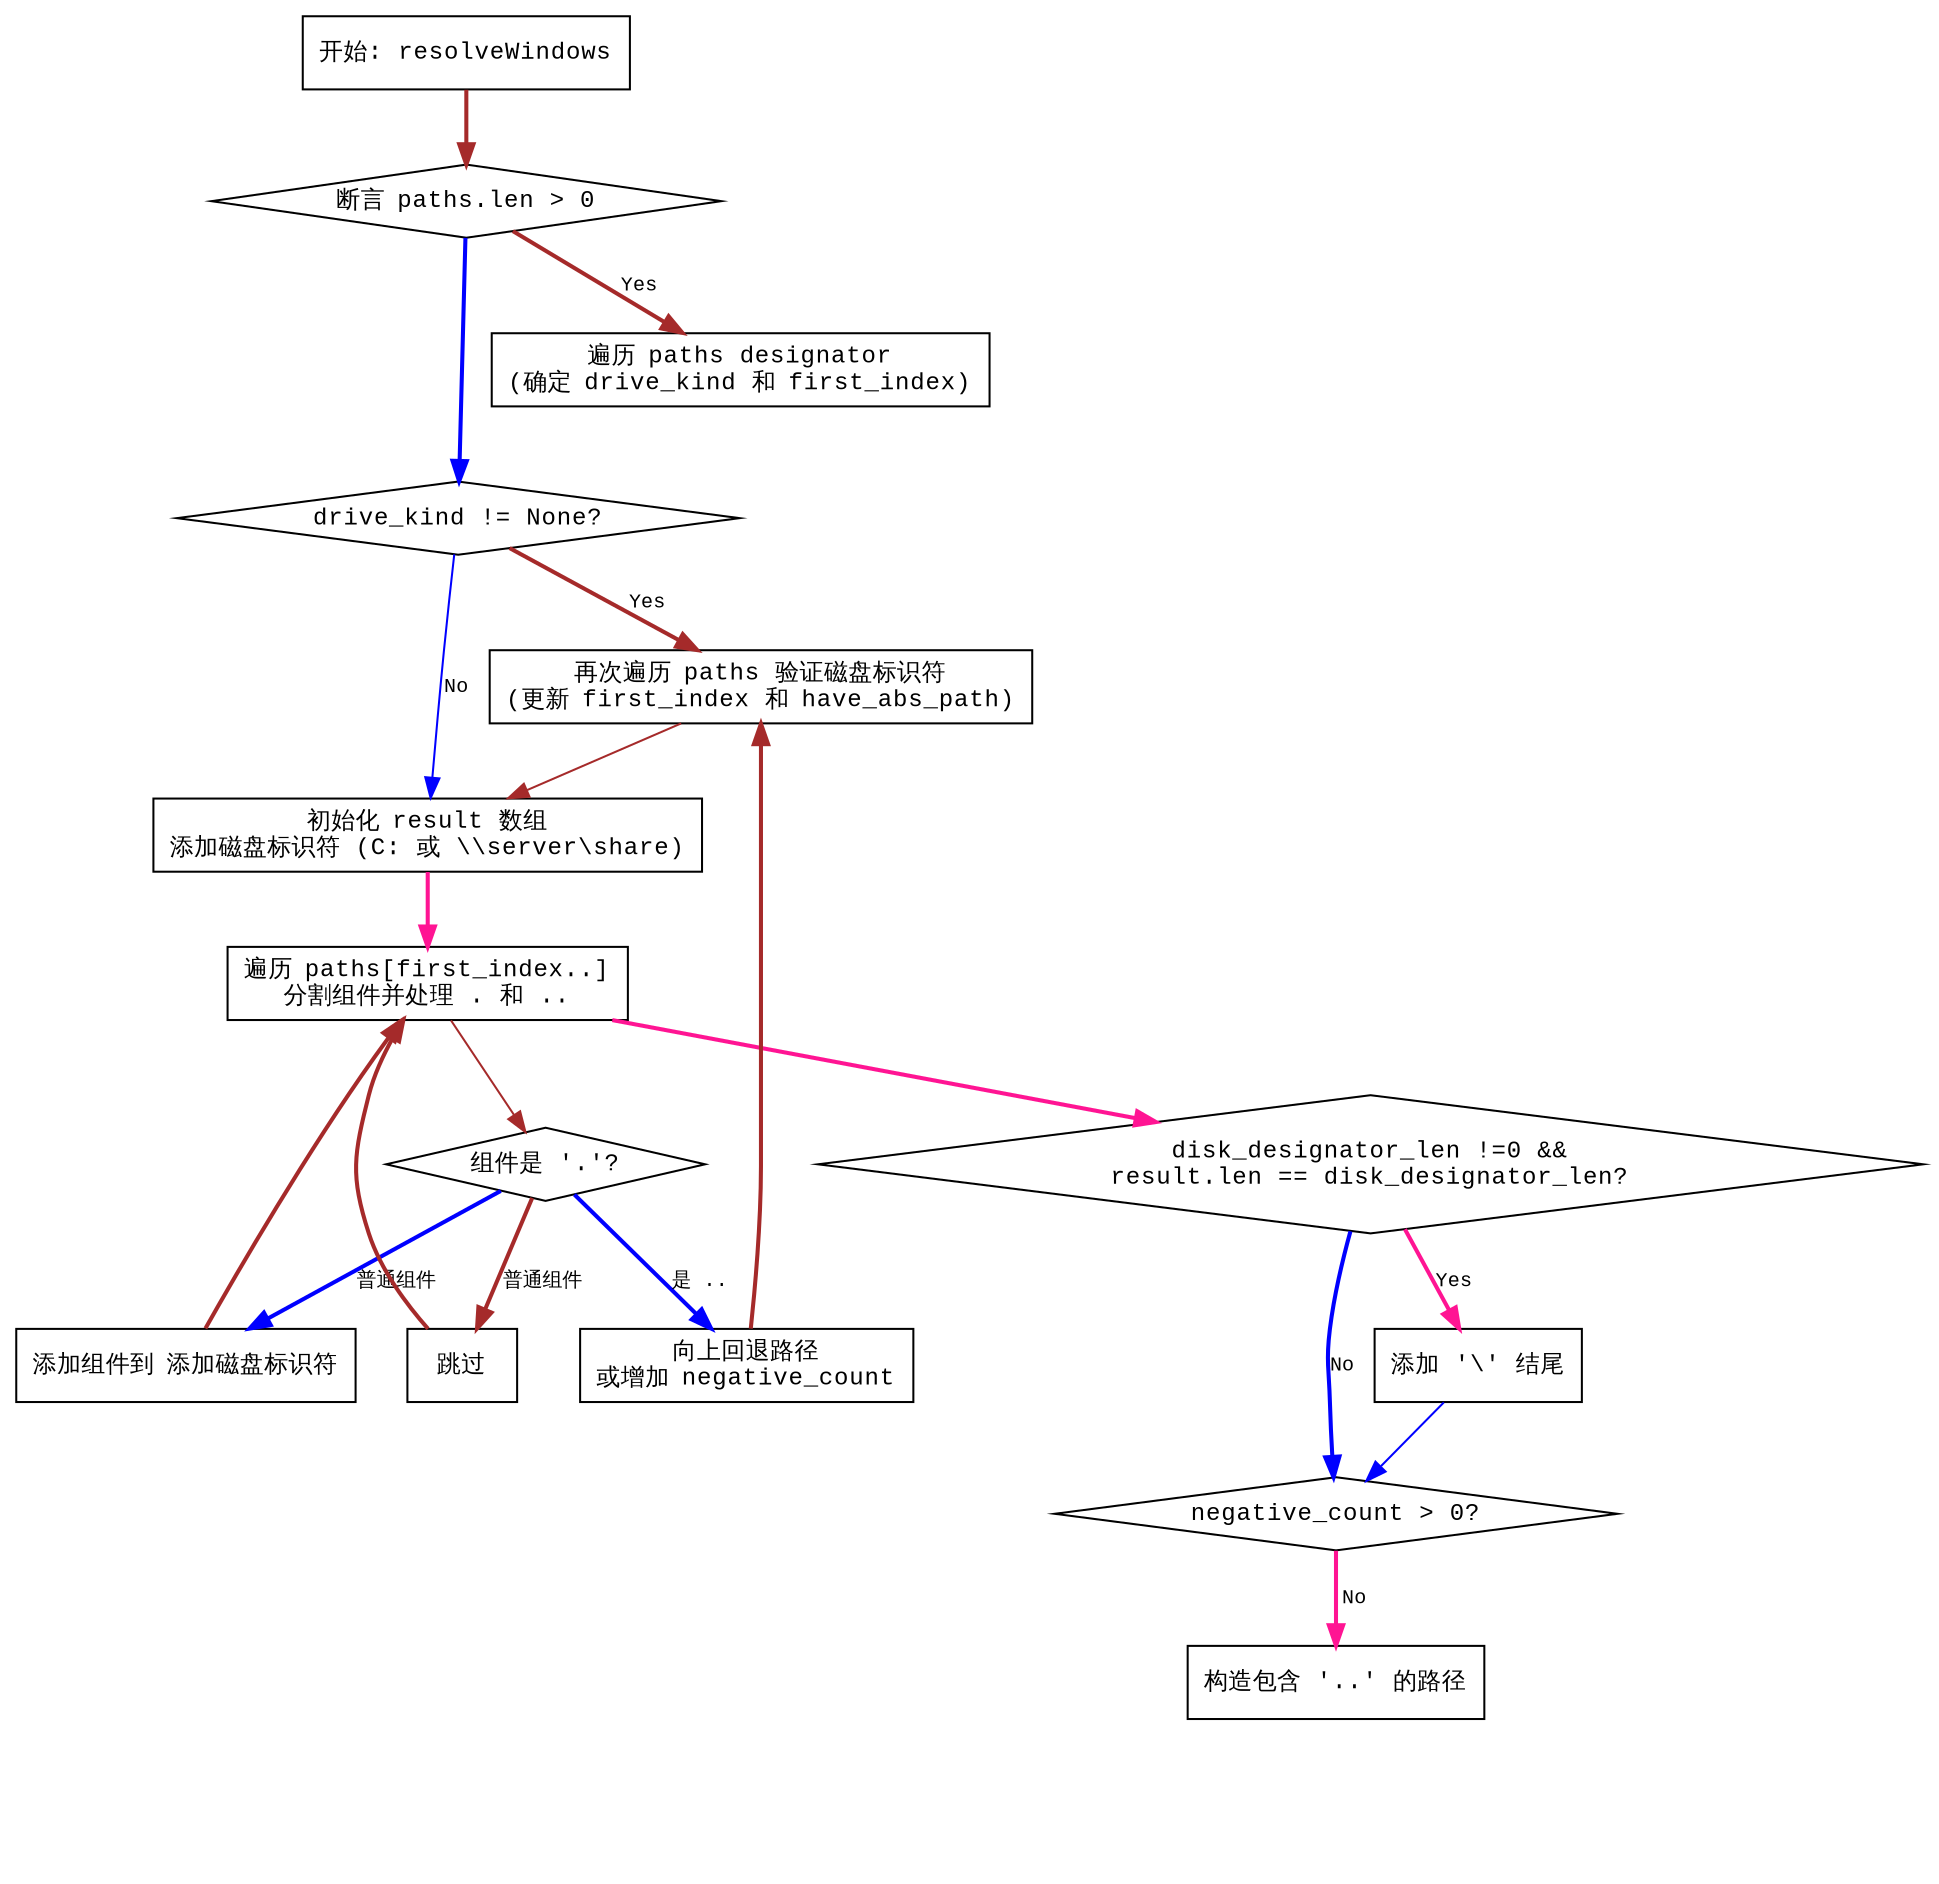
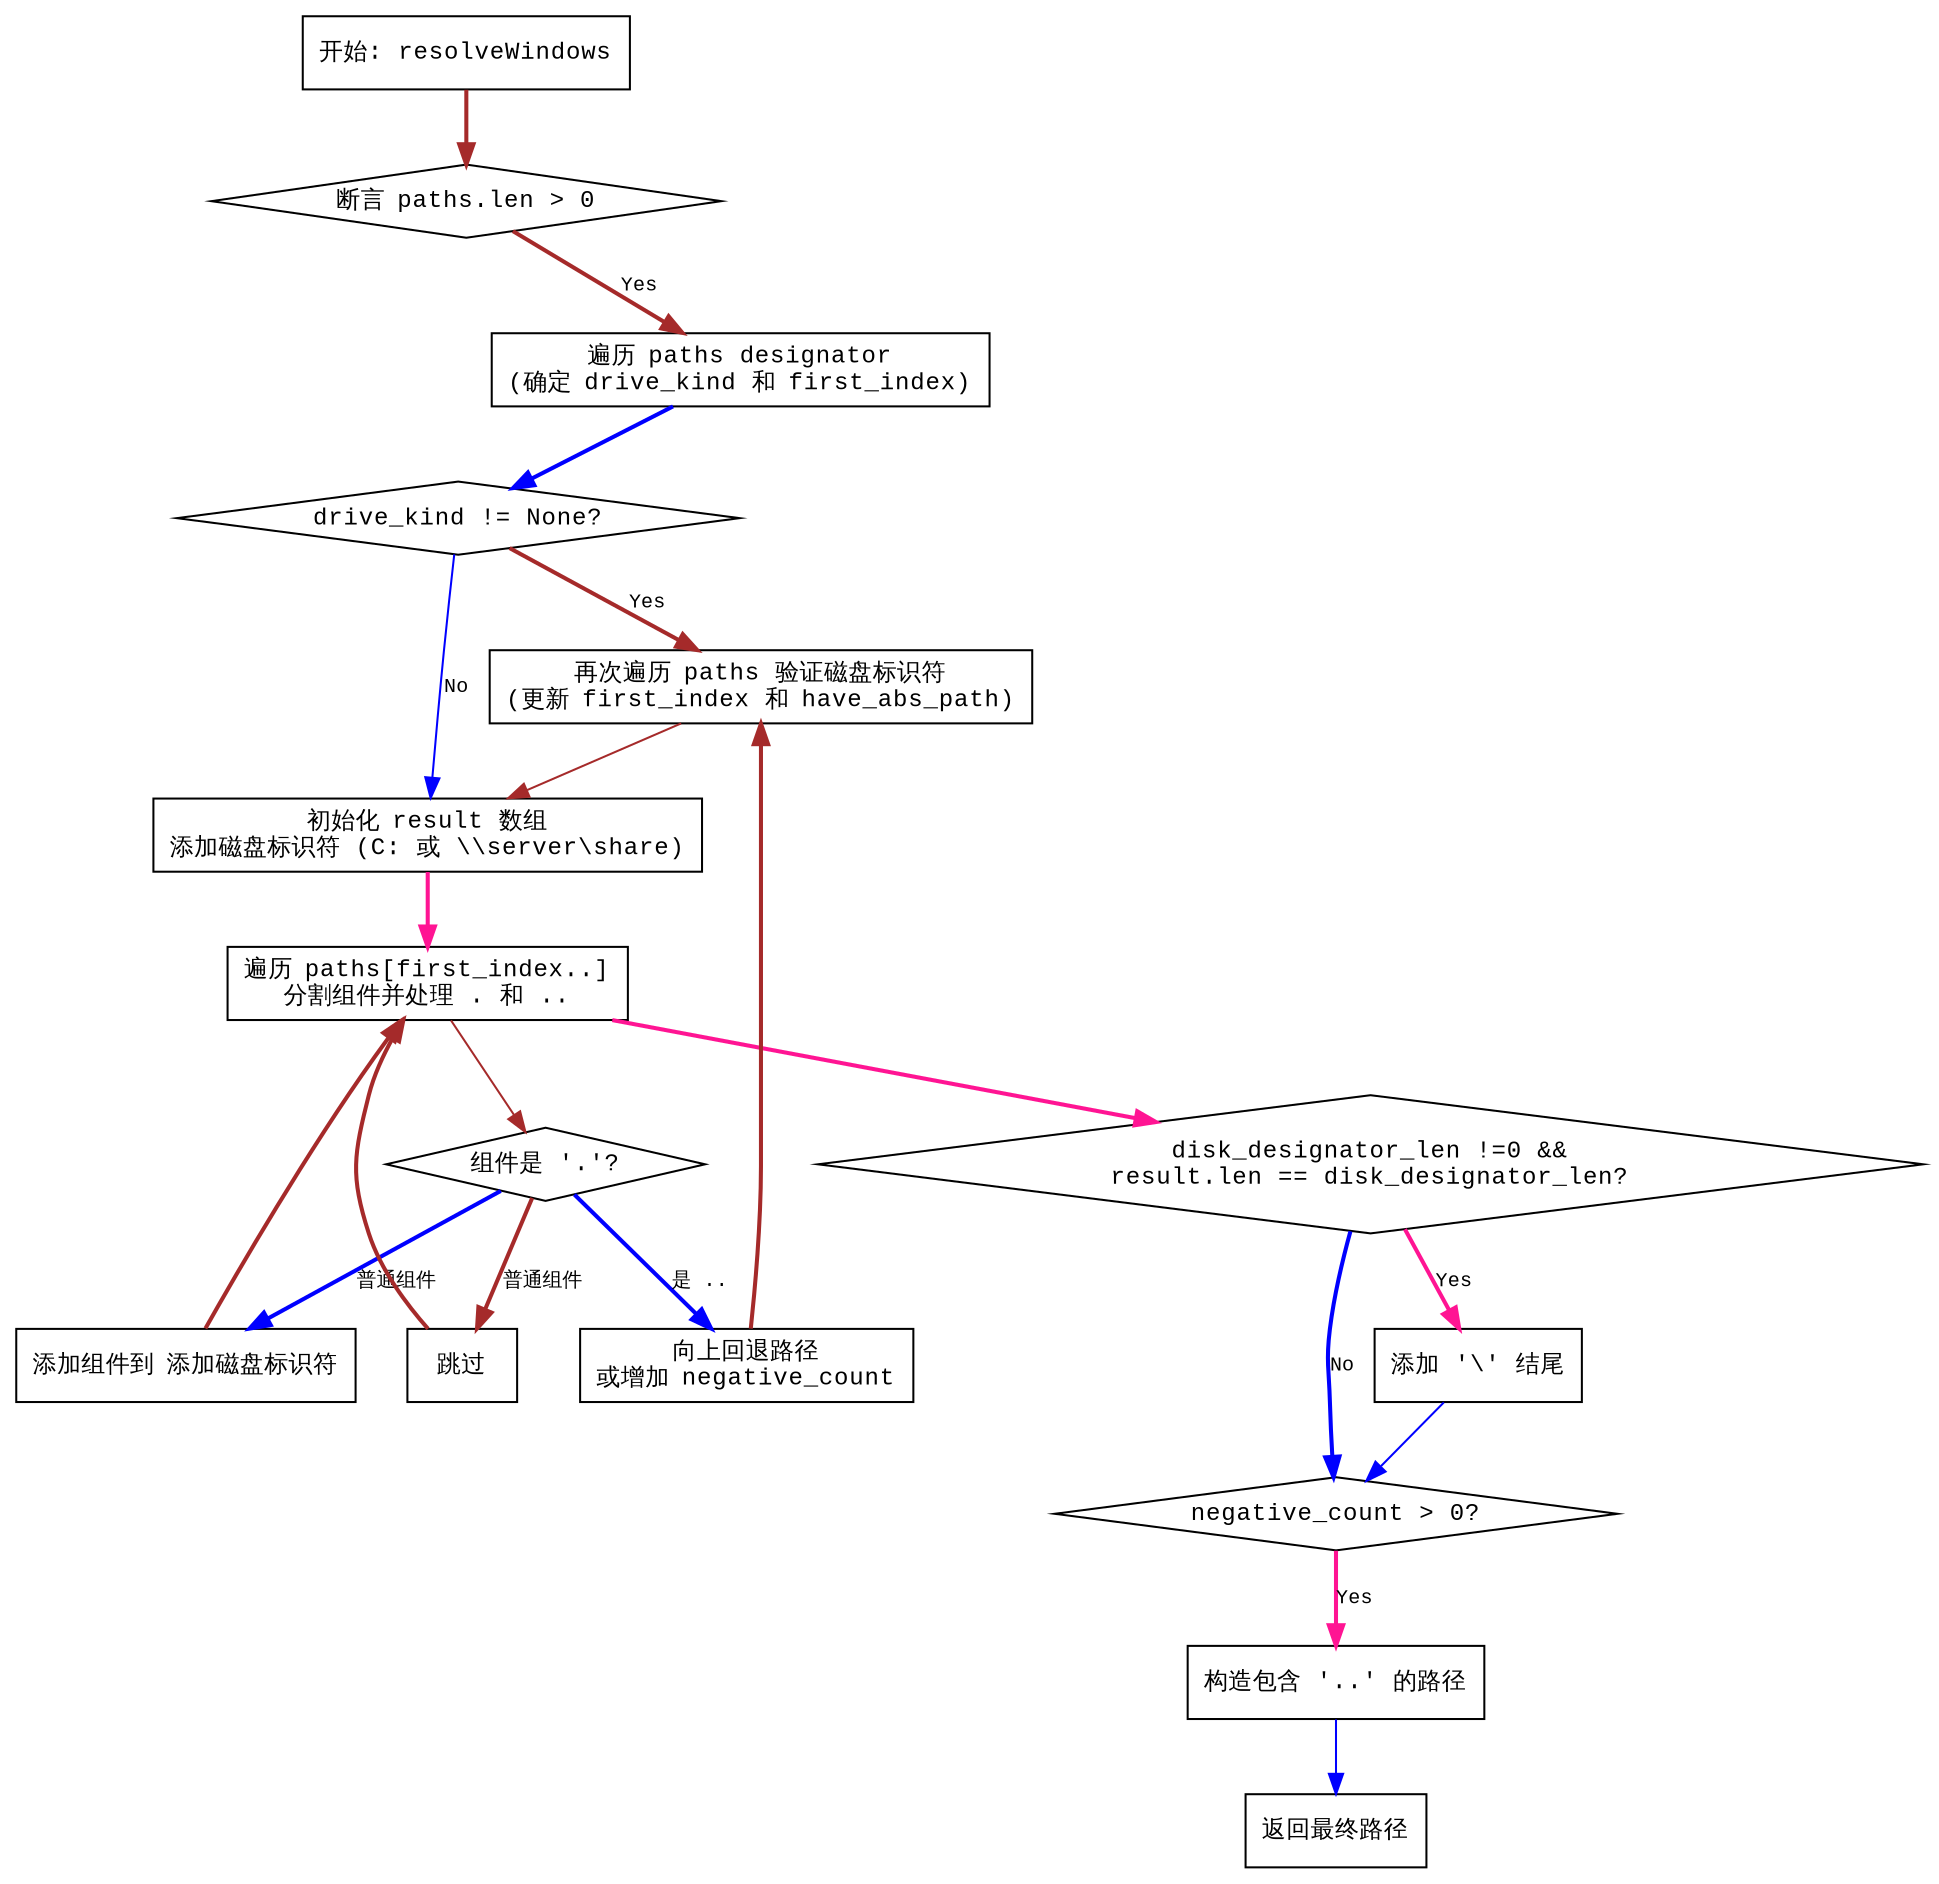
(463, 349) -> (602, 443)
(1355, 1598) -> (1355, 1598)
none -> (1336, 1831)
